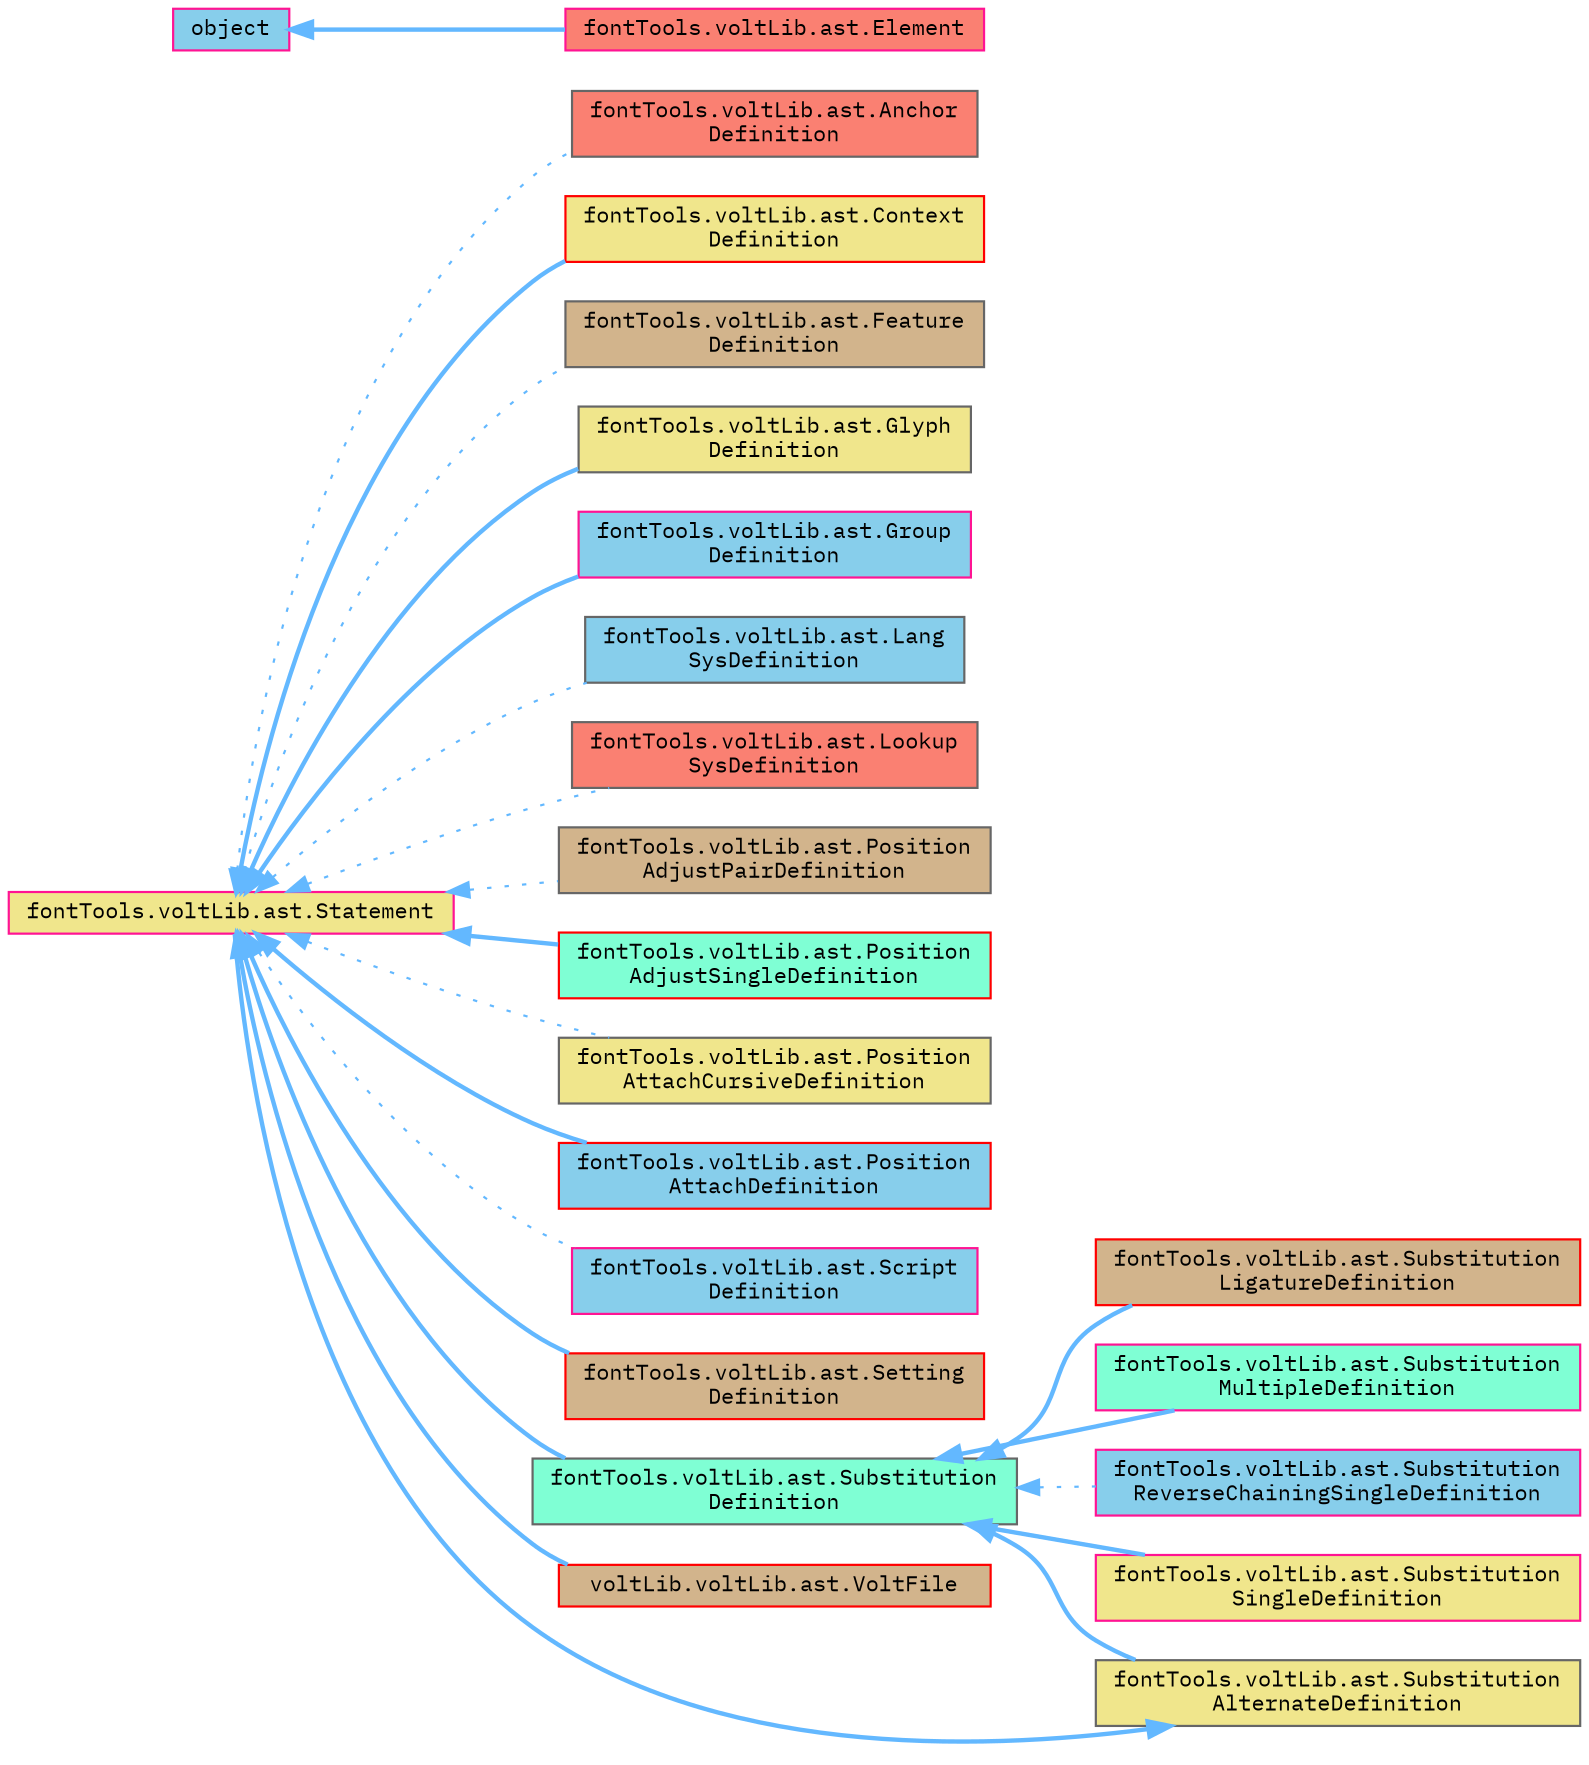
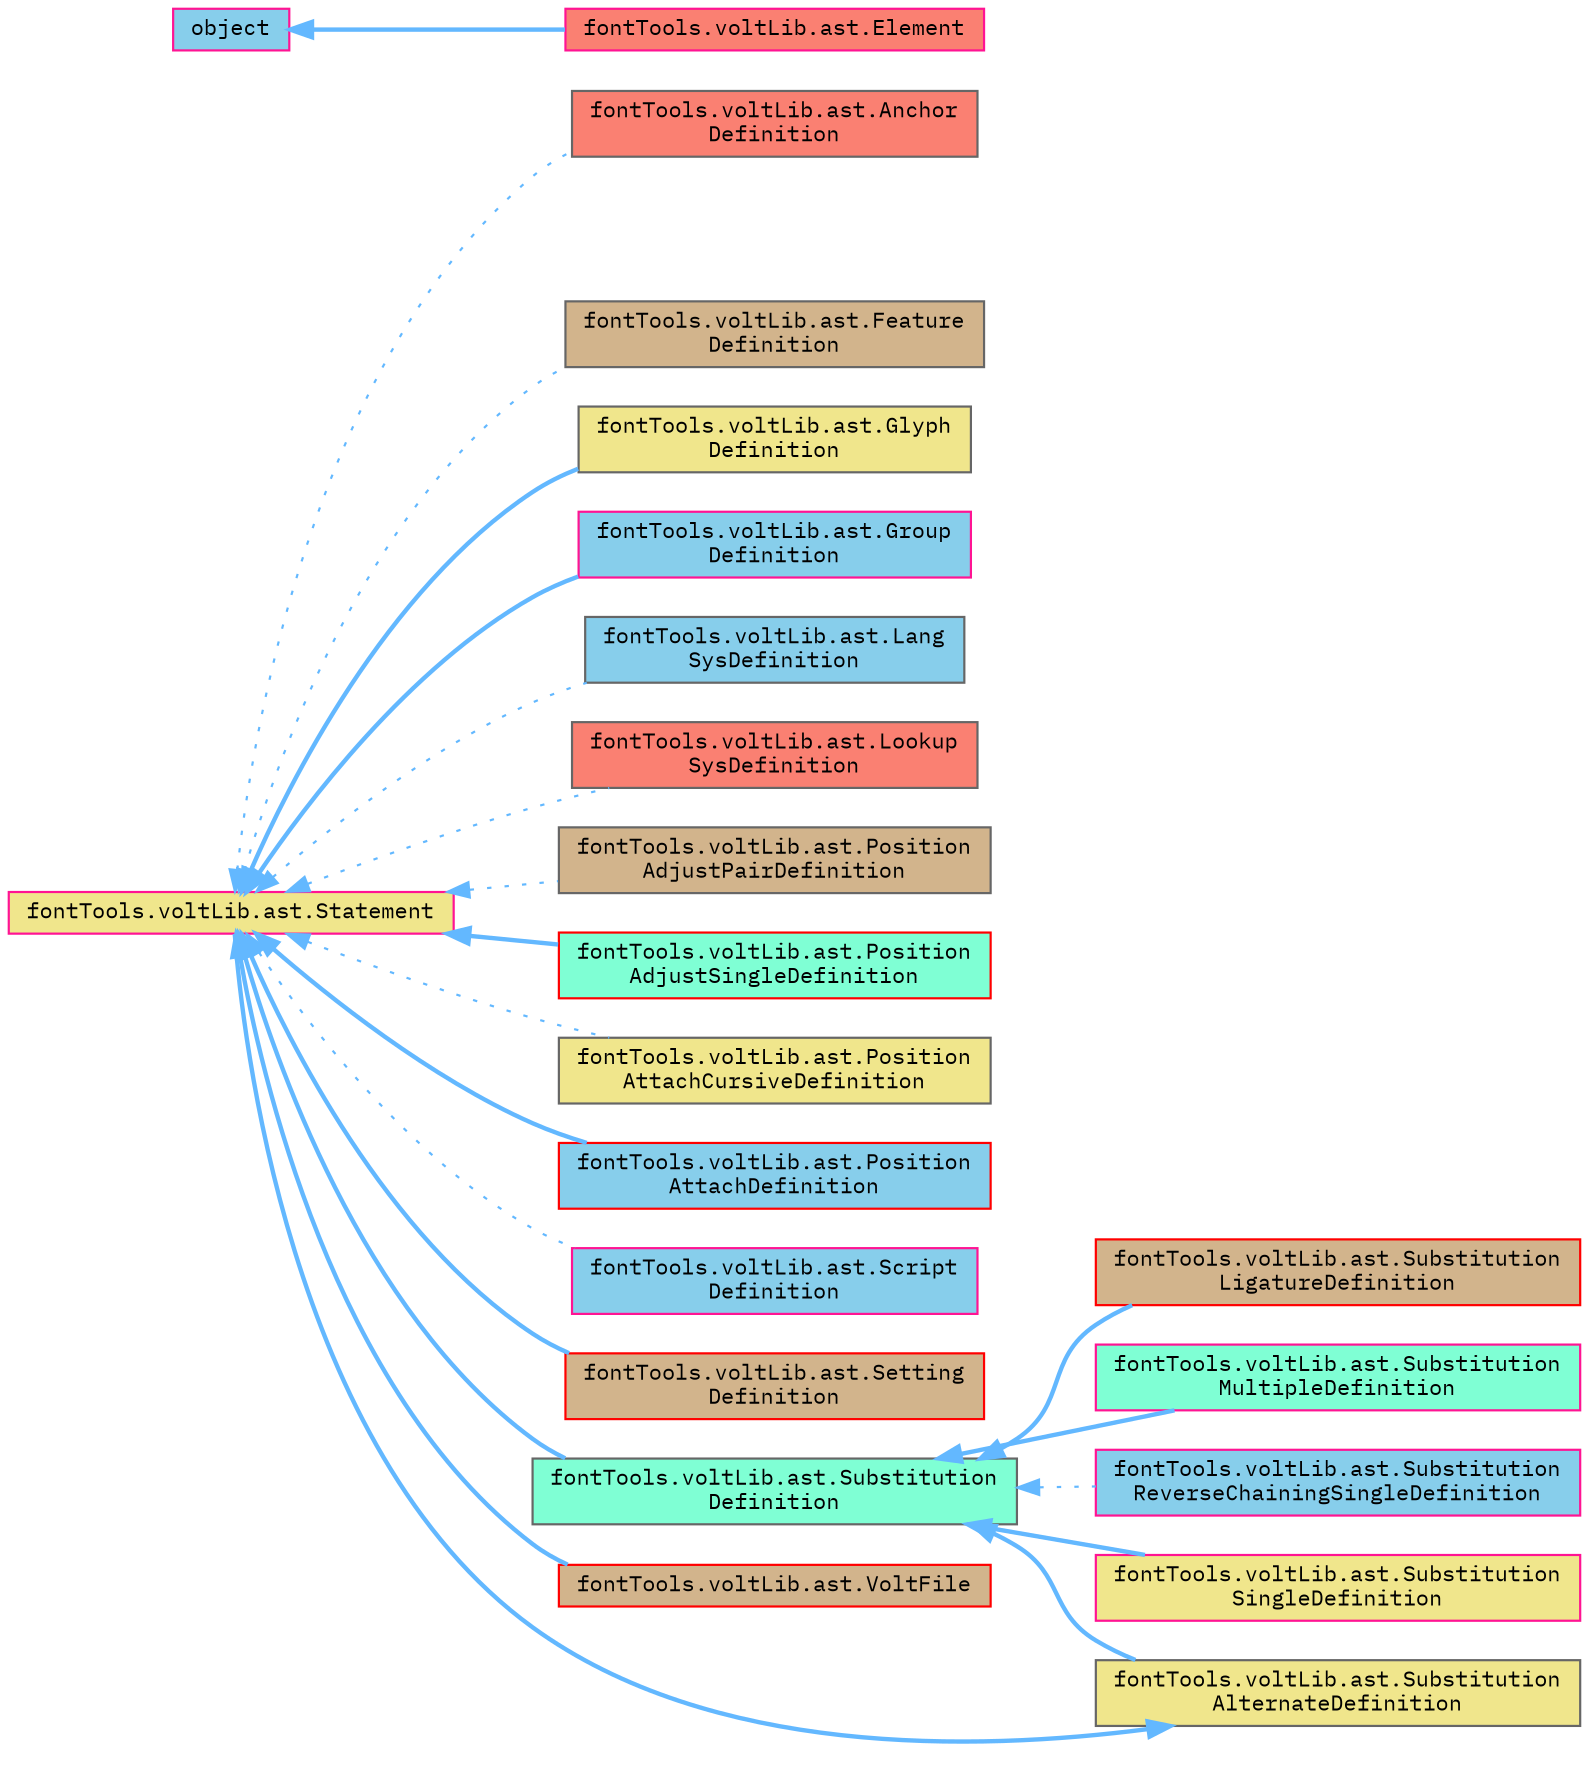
(775, 229) -> none
(775, 1586) -> (775, 1586)
